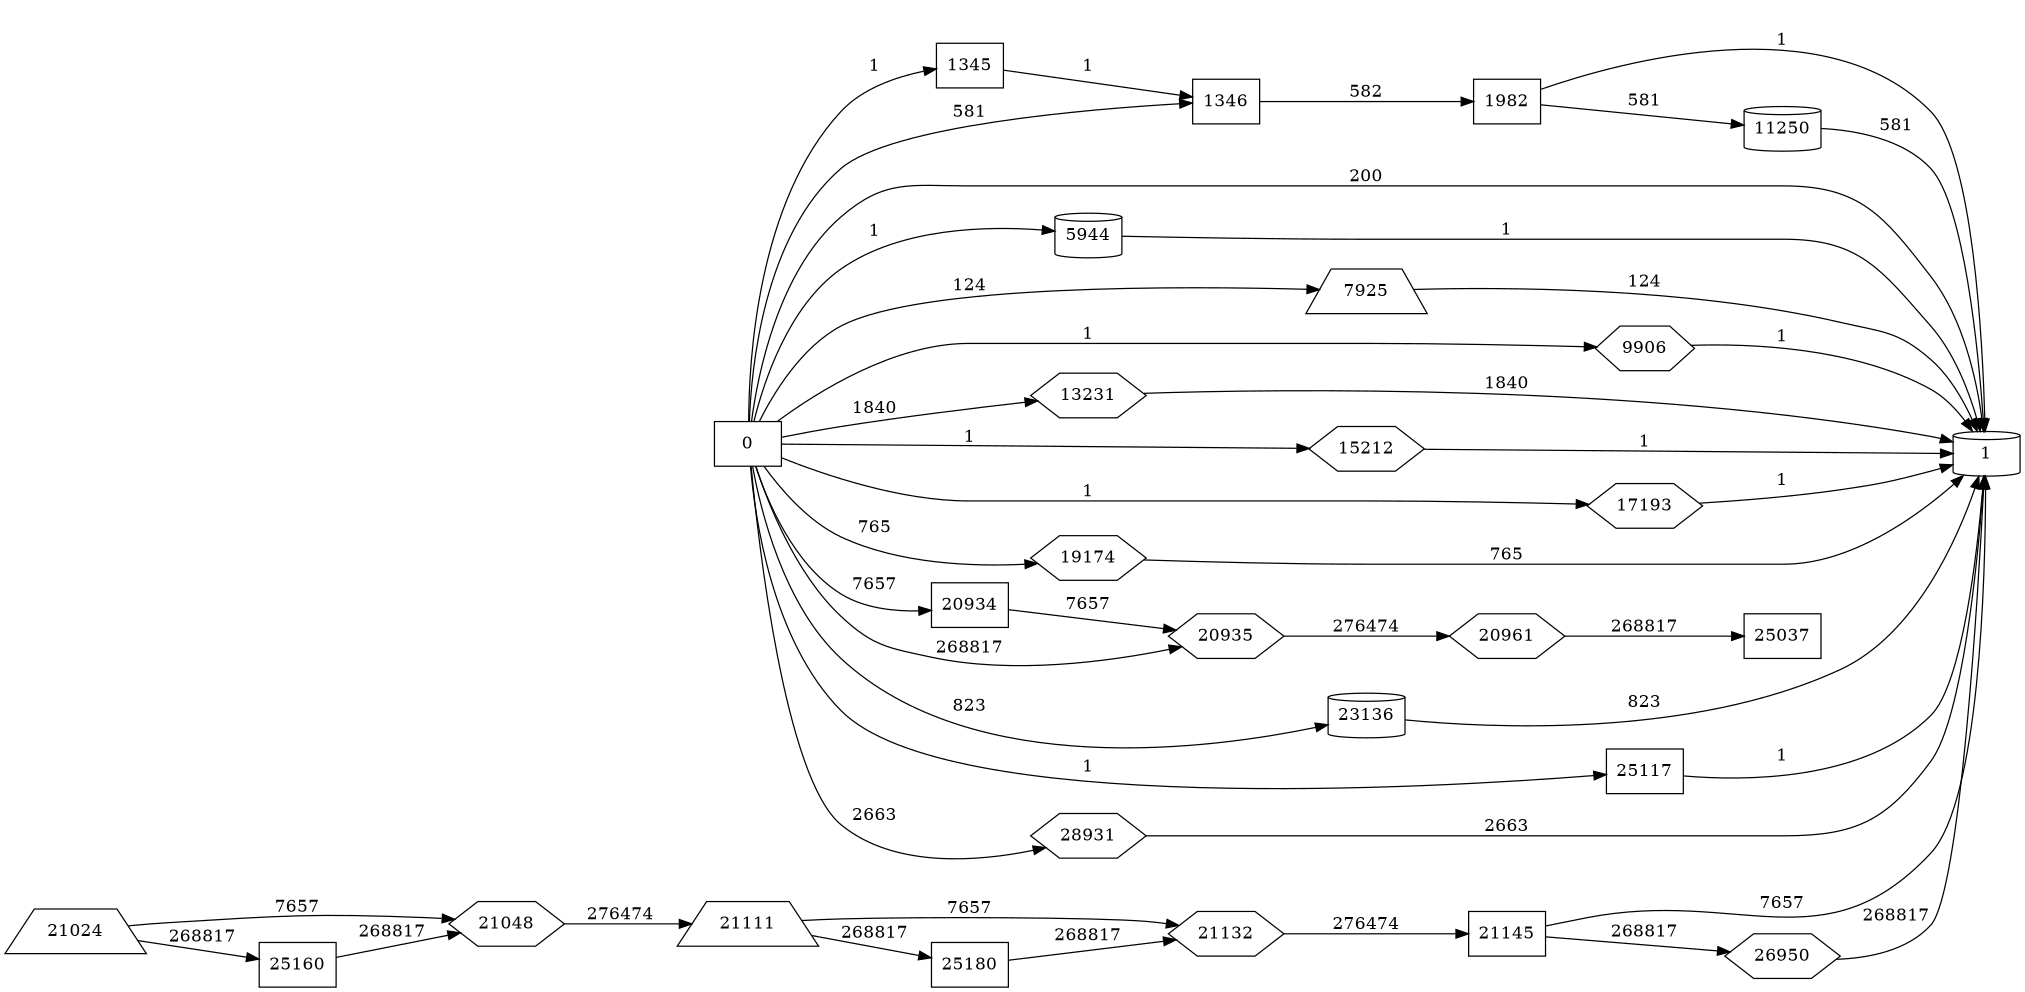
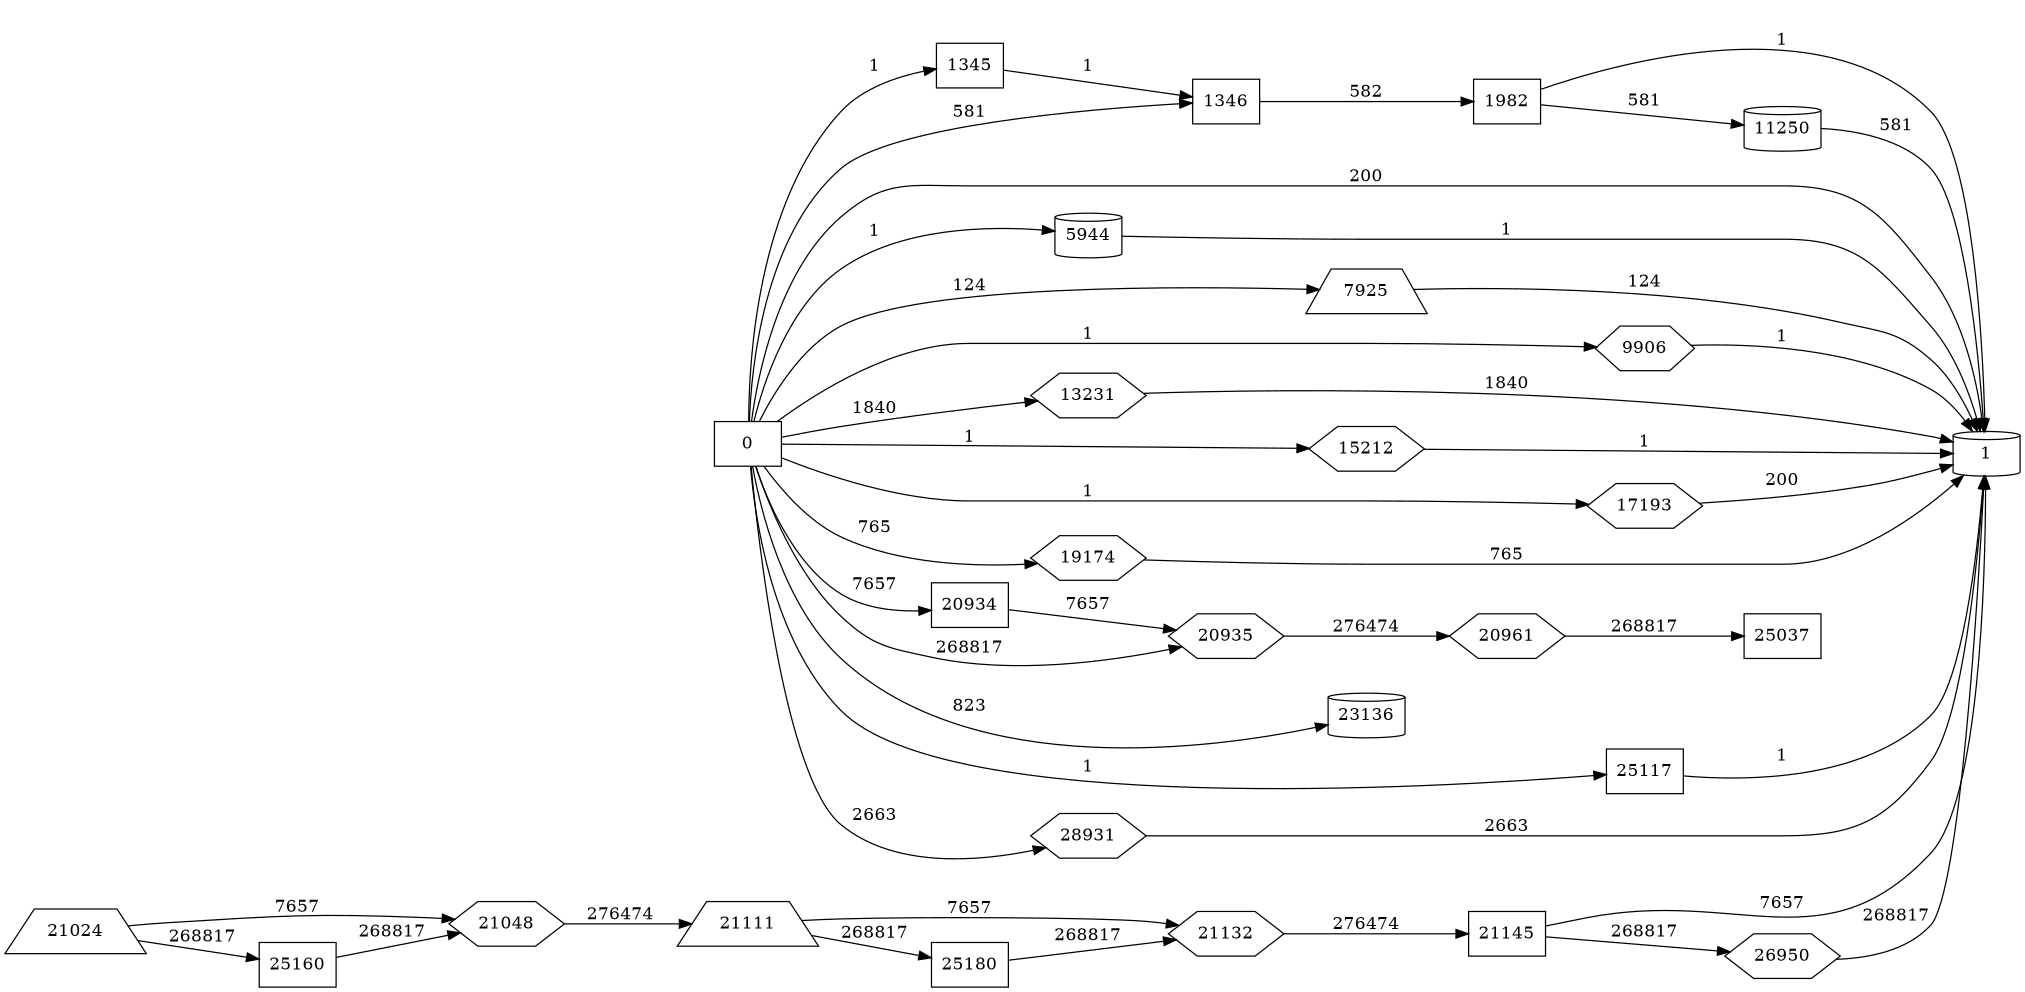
(1783, 480) -> (1783, 480)
(1740, 703) -> none
